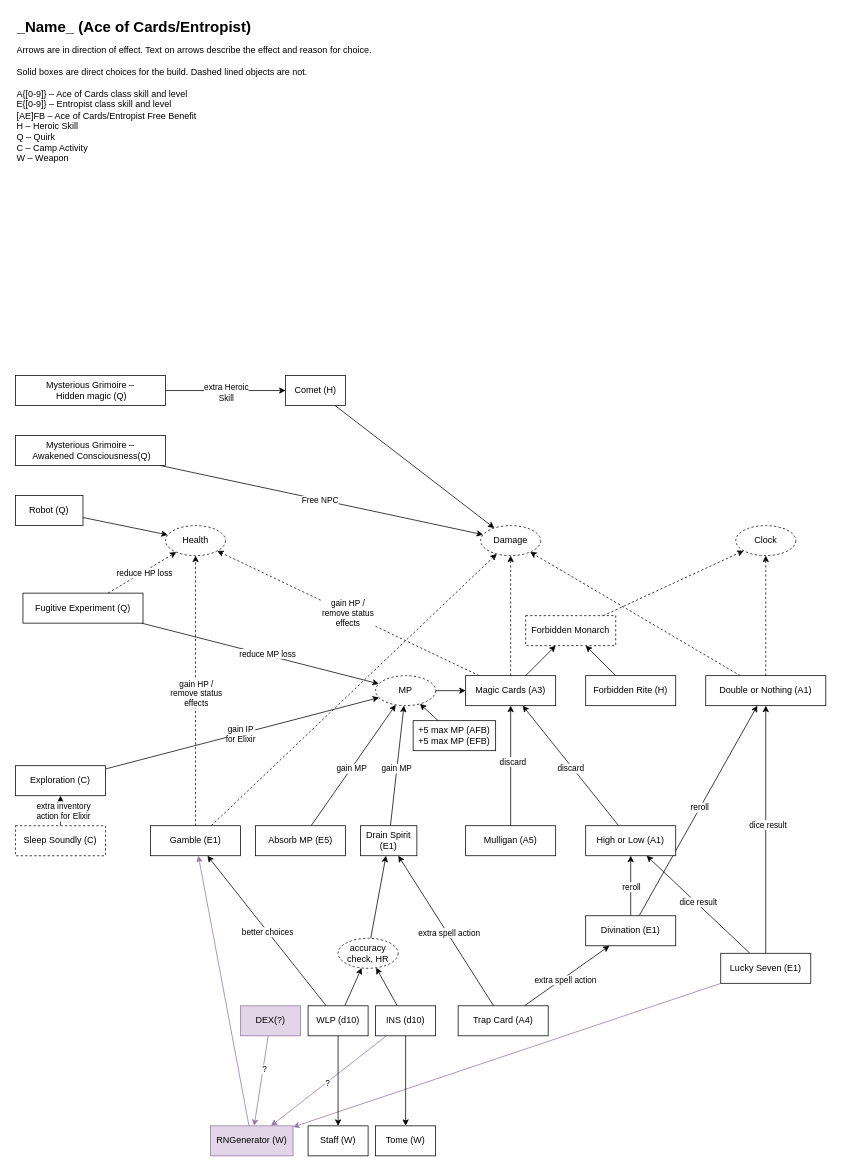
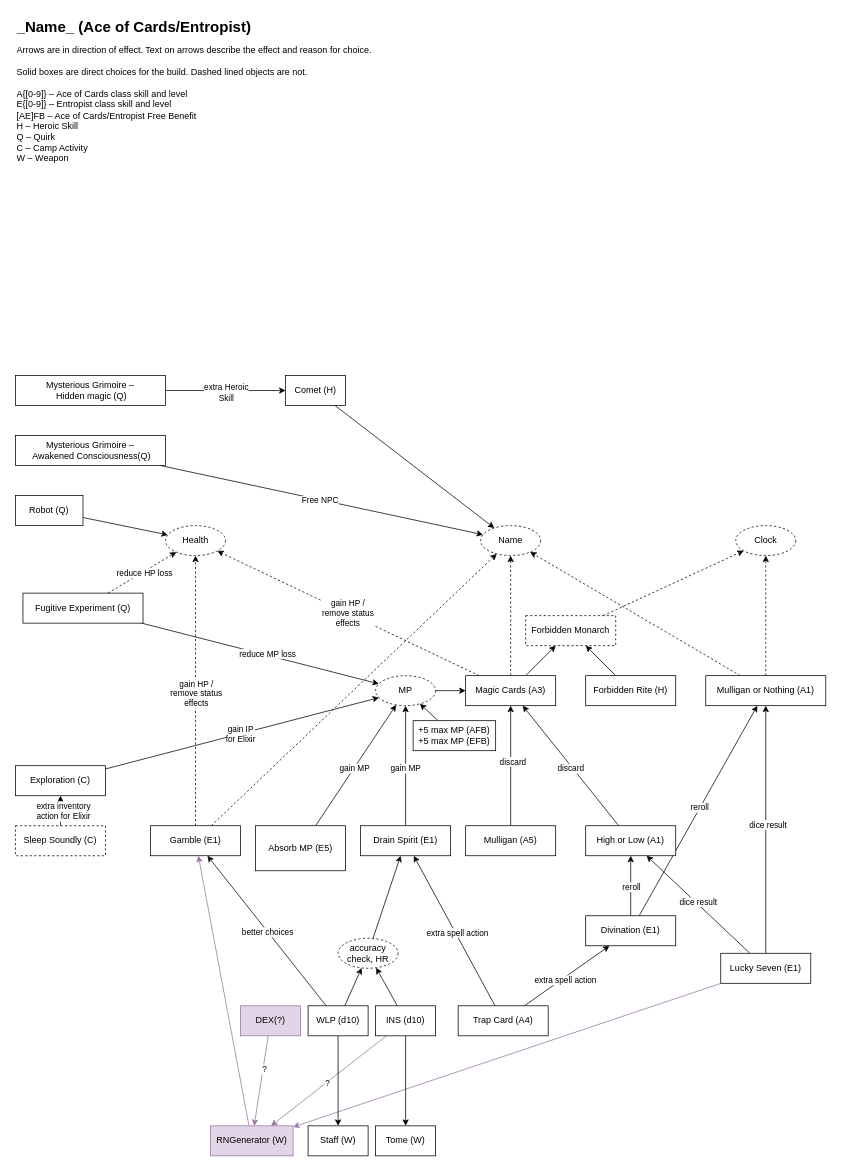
(510, 540) -> (510, 540)
(765, 690) -> (765, 690)
(300, 840) -> (300, 848)
(389, 840) -> (405, 840)
